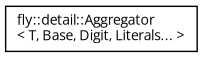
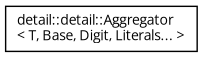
(101, 29) -> (101, 29)
